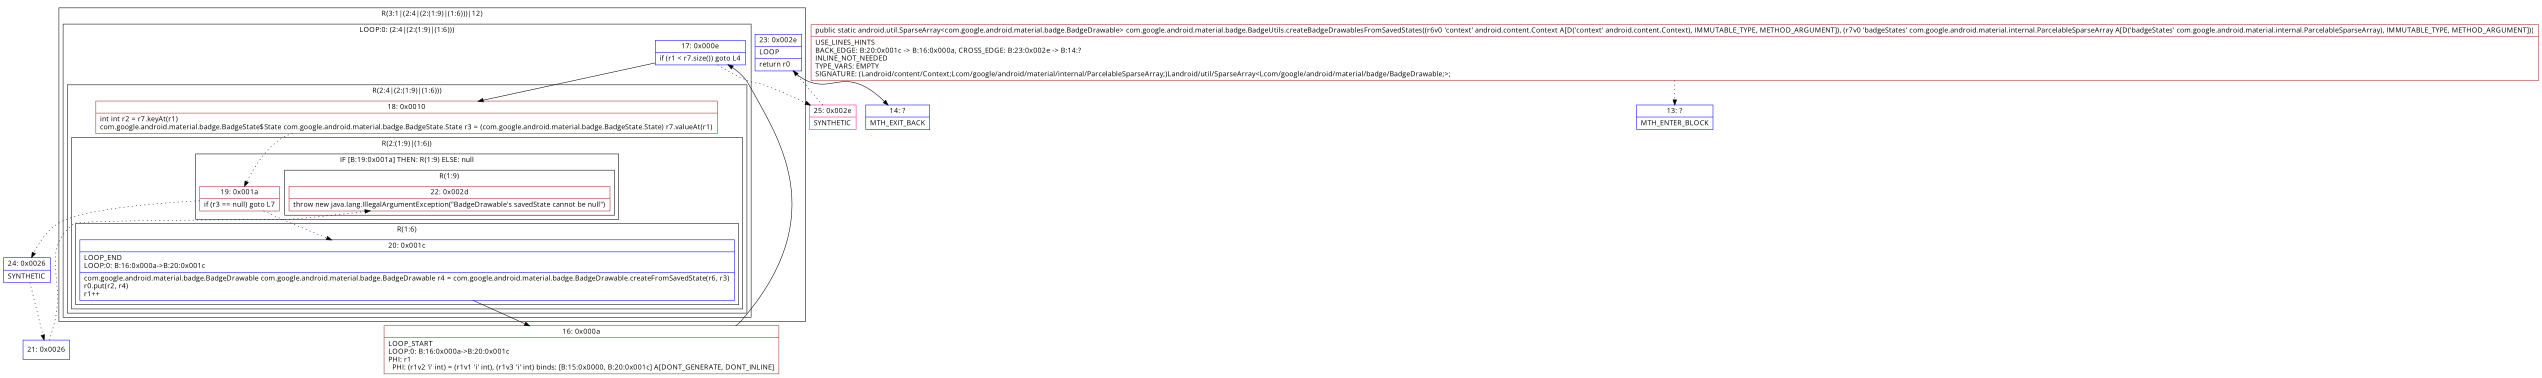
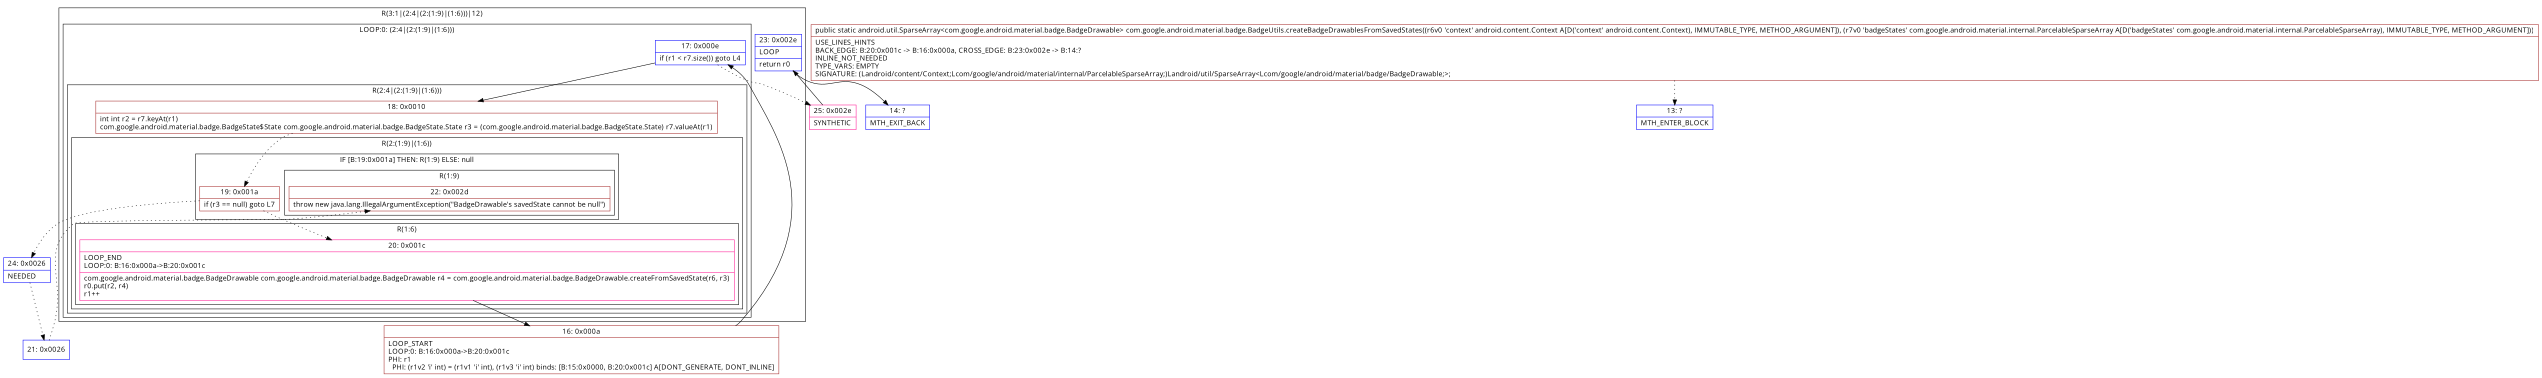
(810, 90) -> (810, 90)
(407, 270) -> (407, 270)
(27, 276) -> (22, 276)
